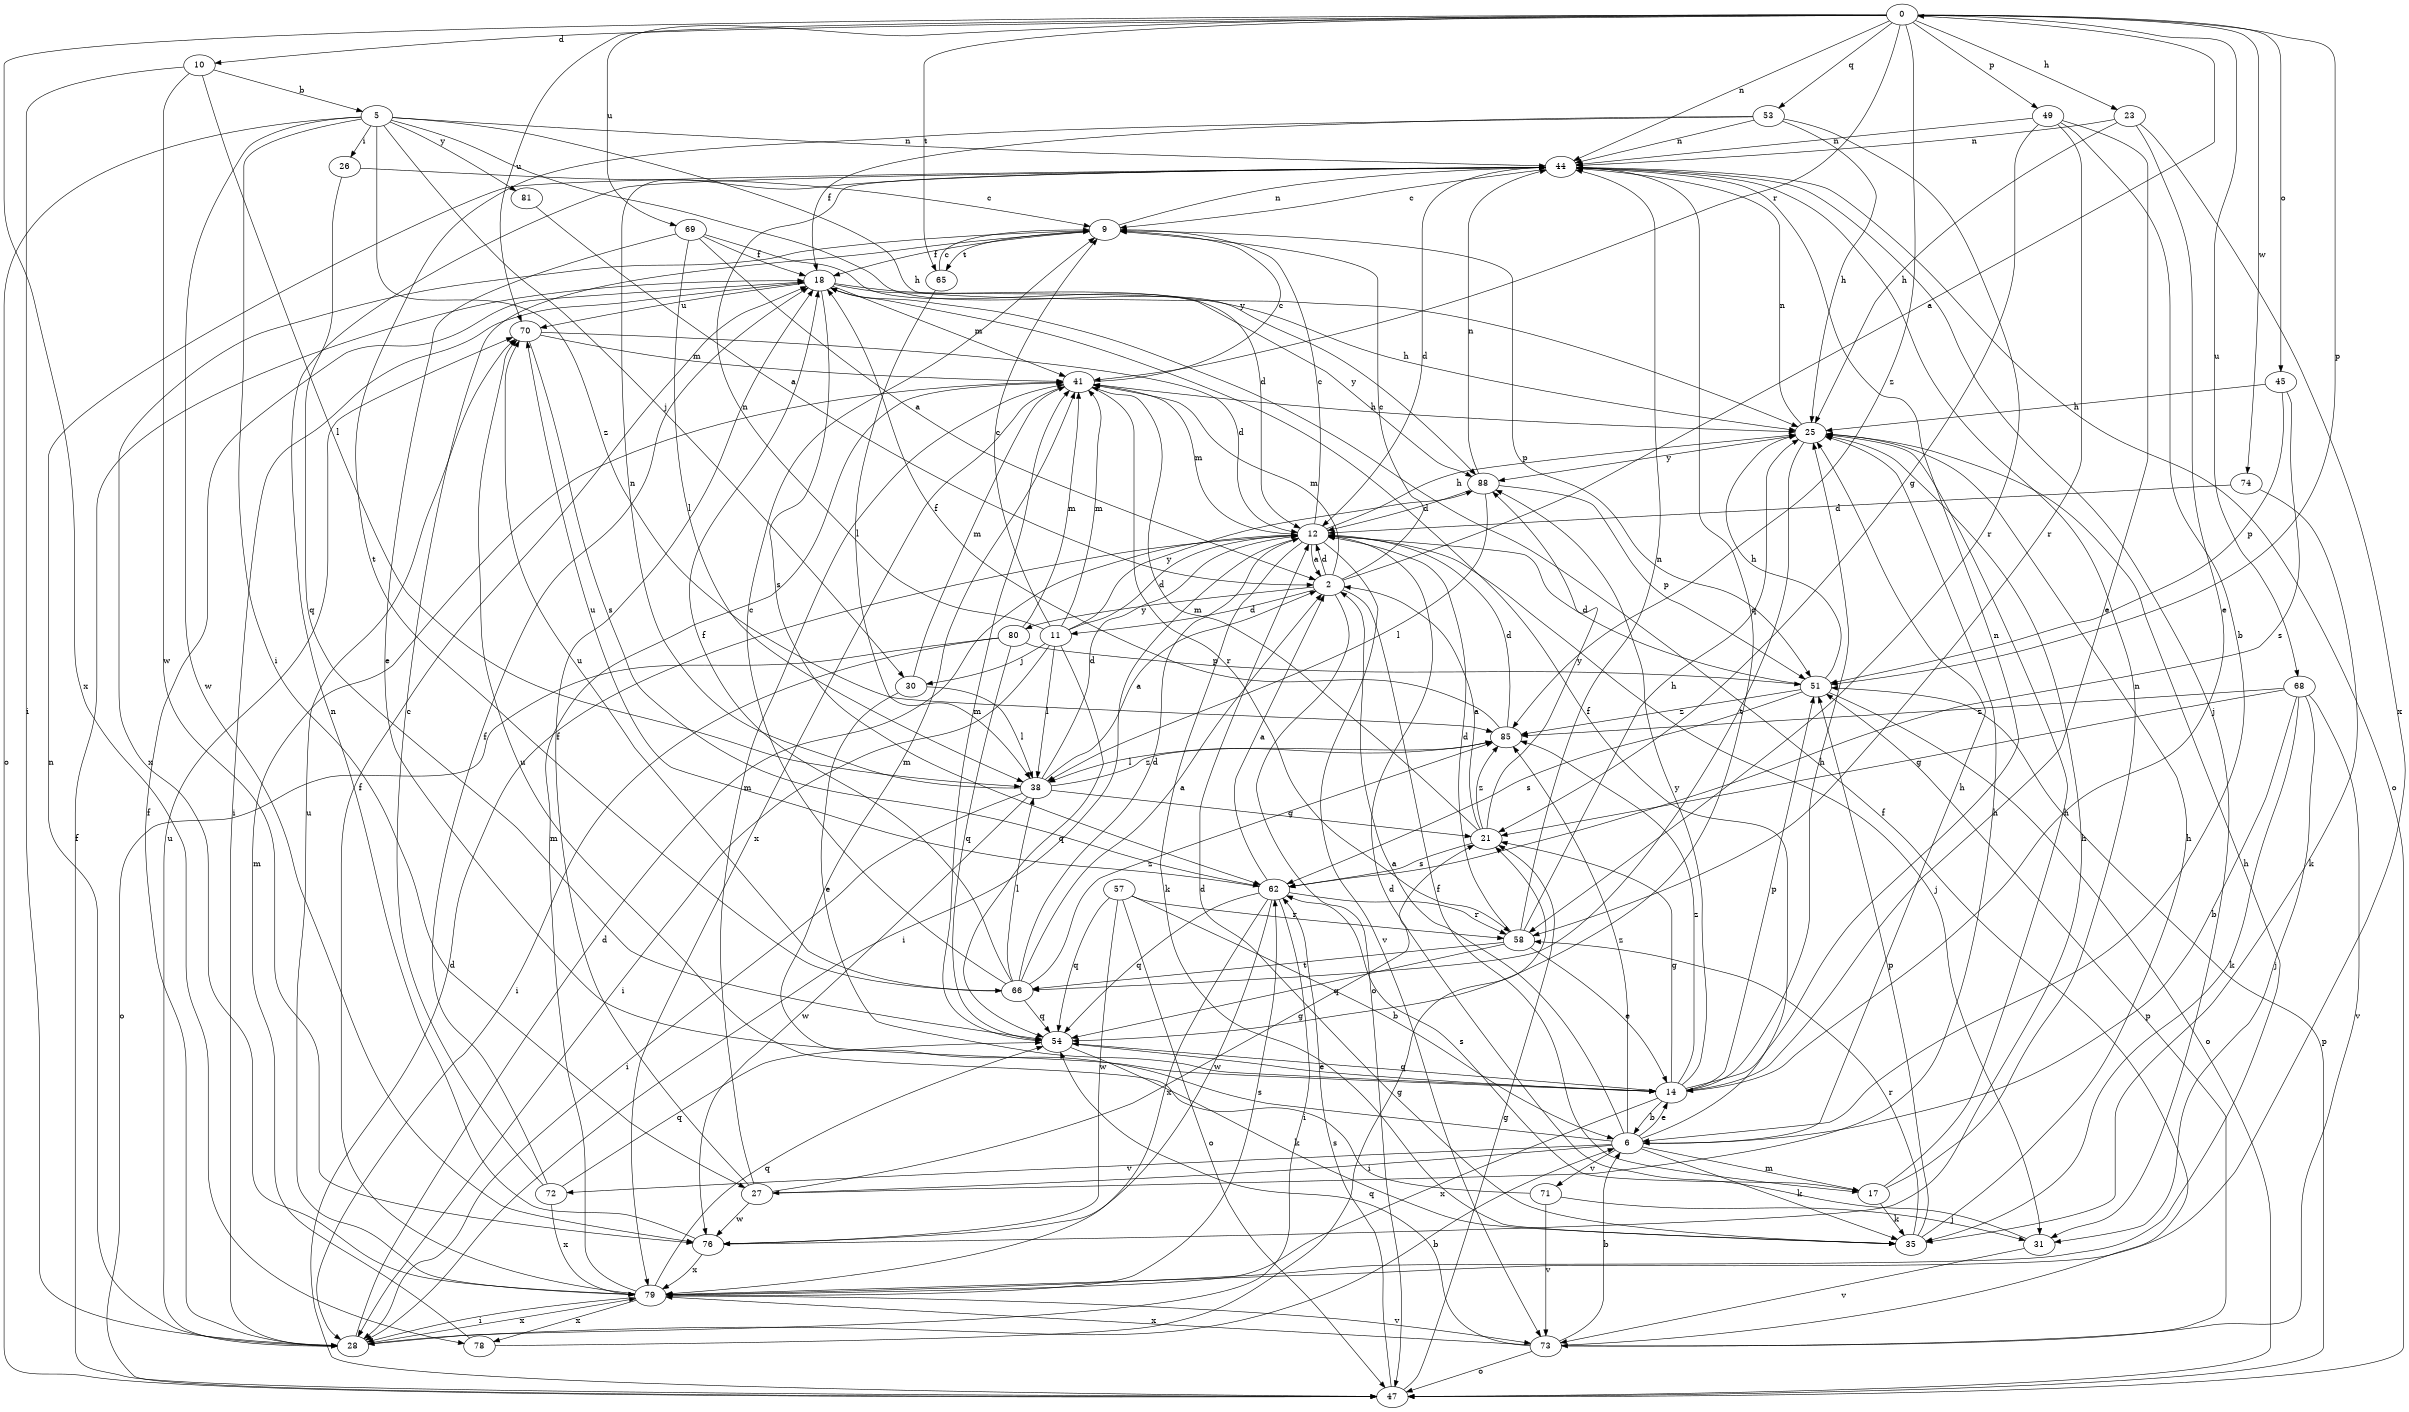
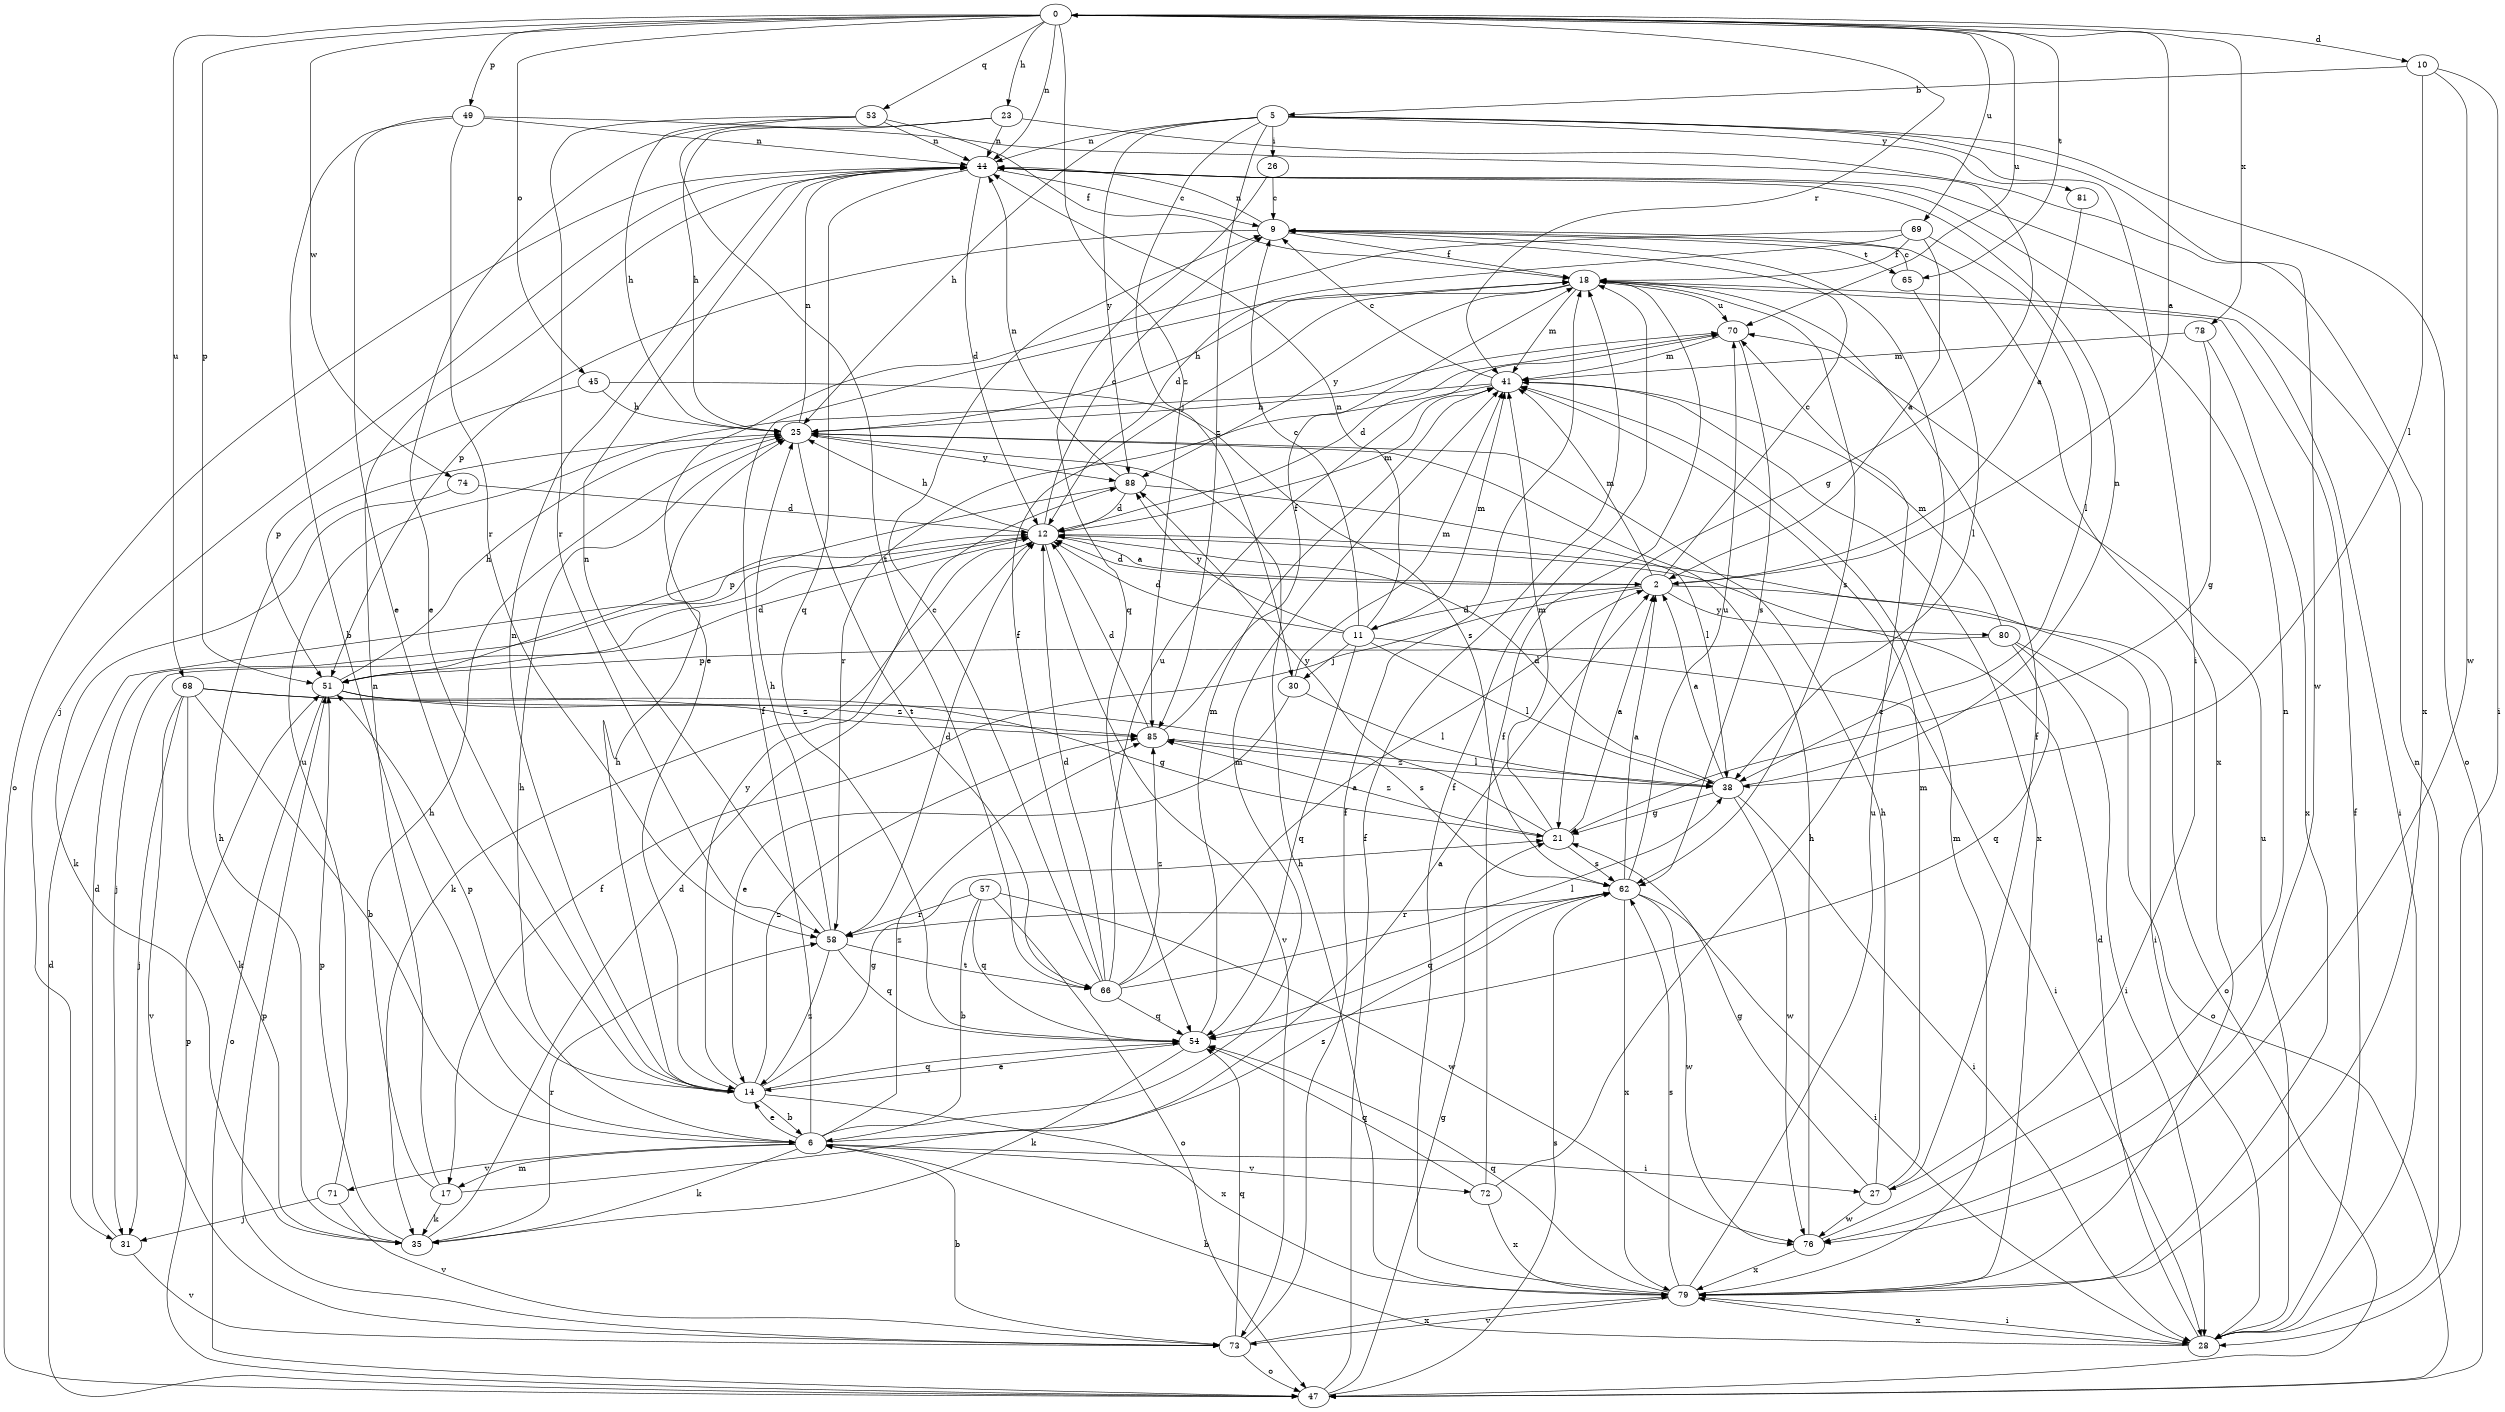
(1628, 1016) -> (810, 1016)
(568, 1320) -> (2320, 1042)
